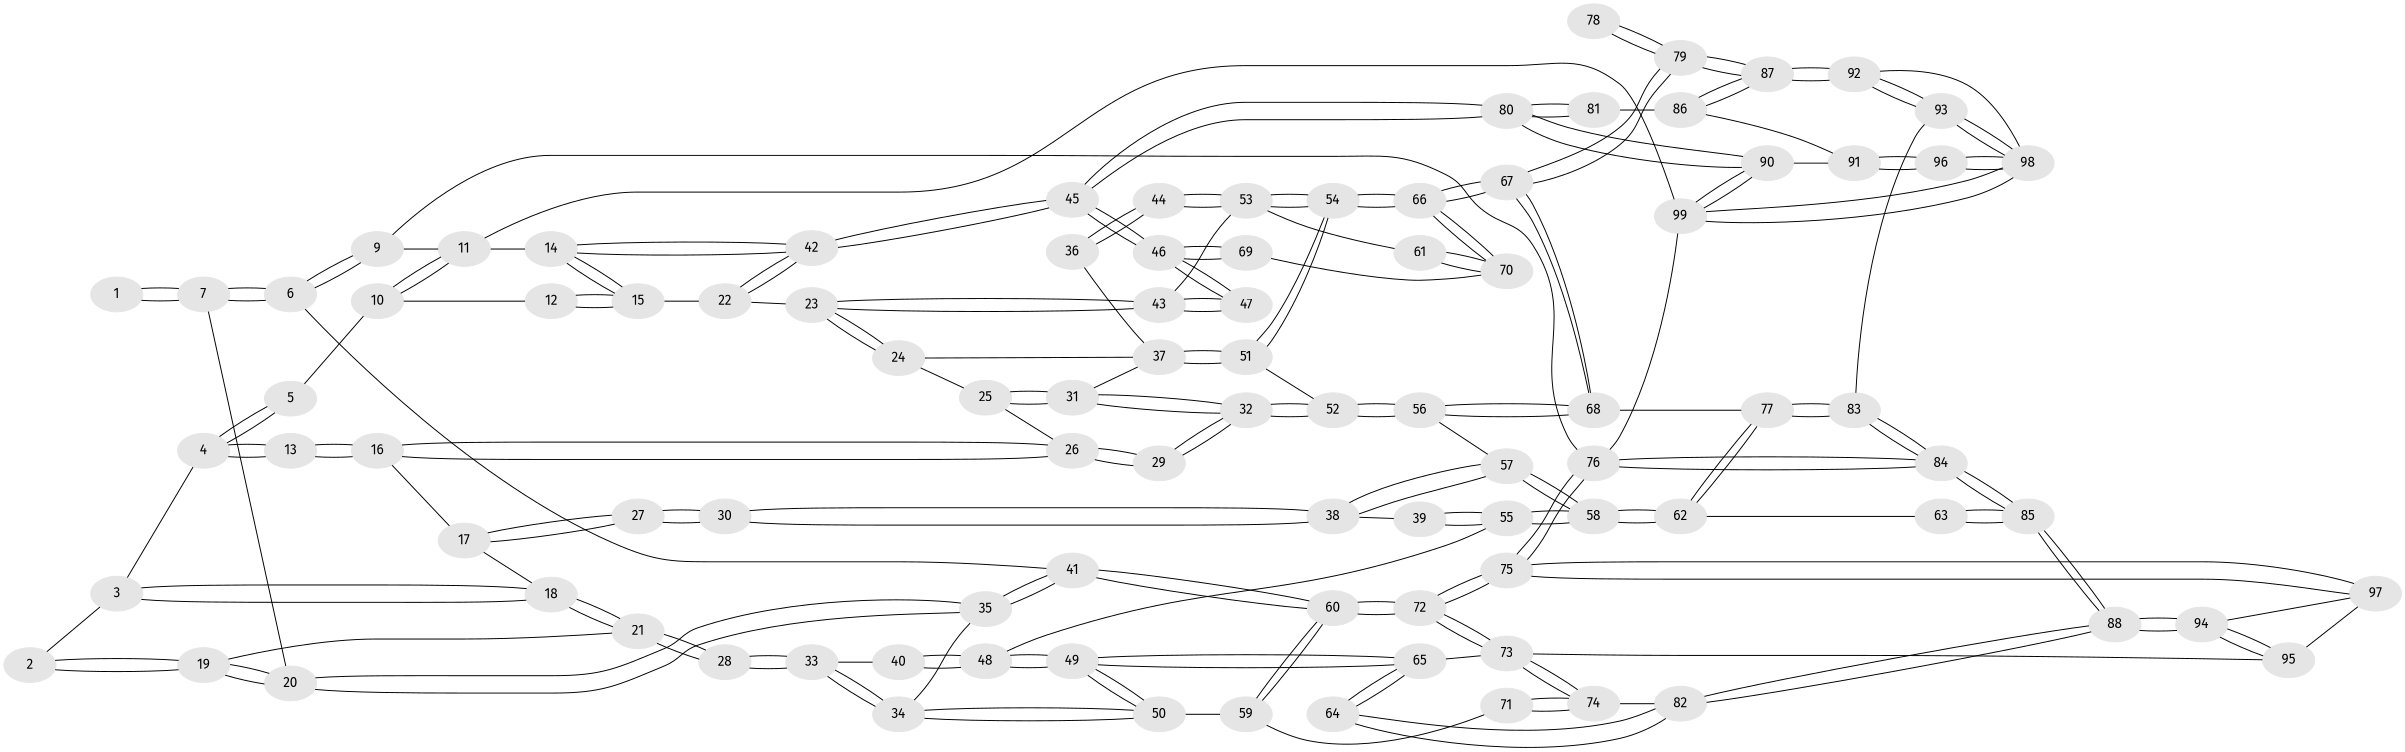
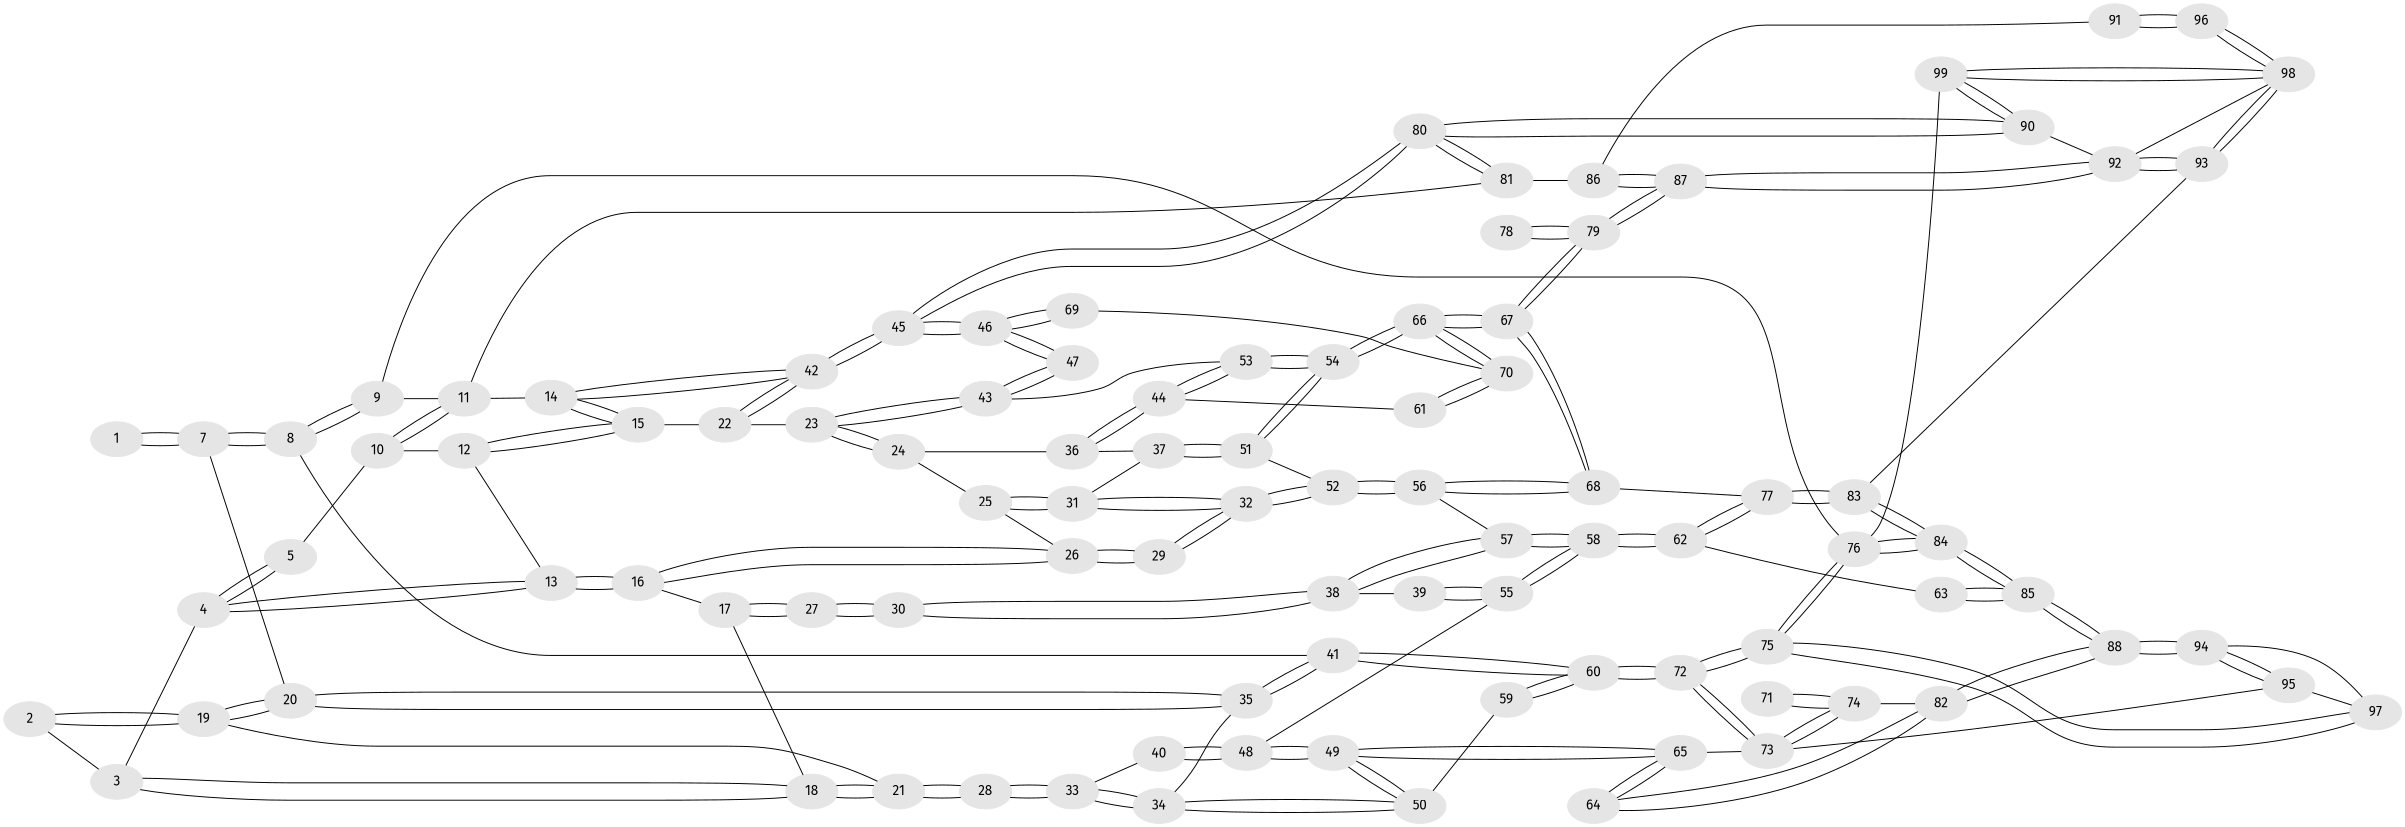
(1108, 105) -> (935, 212)
(1811, 163) -> (2071, 146)
(1330, 234) -> (1274, 404)
(291, 294) -> (291, 439)
(1029, 358) -> (986, 452)
none -> (508, 517)
(1376, 742) -> none
